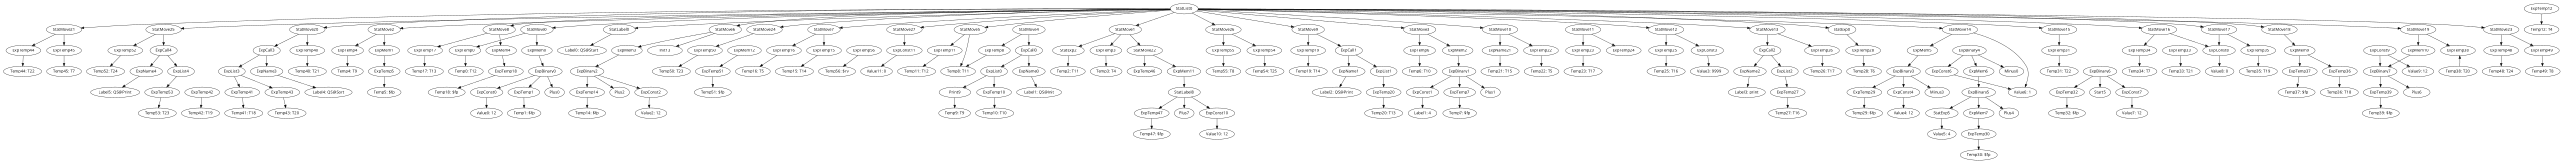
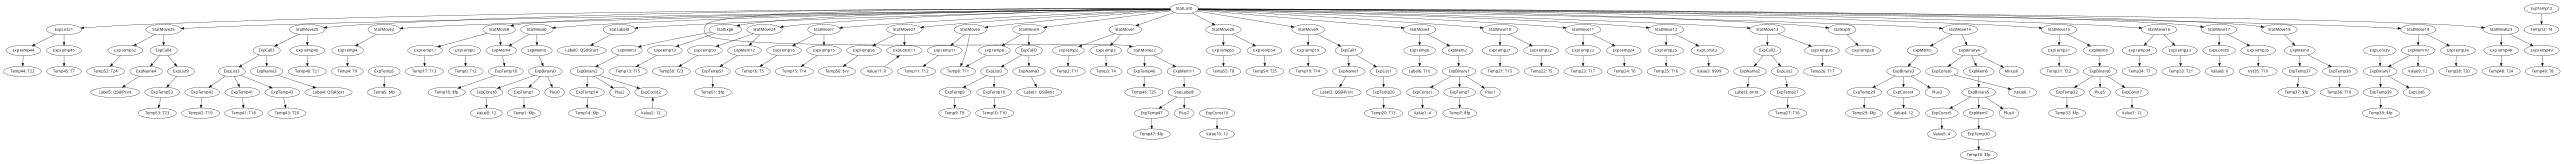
none -> (1381, 17)
none -> (1109, 19)
(64, 30) -> (64, 30)
(725, 30) -> (725, 30)
none -> (755, 39)
none -> (886, 39)
(1134, 39) -> (704, 32)
(502, 40) -> (520, 39)
(2188, 40) -> (2168, 39)
(2011, 50) -> (1964, 39)
(384, 51) -> none
(665, 51) -> (665, 51)
(1068, 51) -> (1068, 51)
(1500, 51) -> (1500, 51)
none -> (2099, 51)
(890, 60) -> (891, 62)
(2397, 60) -> (2418, 60)
(2460, 62) -> (2456, 59)
(181, 71) -> (181, 71)
none -> (628, 71)
(1420, 71) -> (1420, 71)
none -> (1625, 71)
(1864, 71) -> none
(2258, 71) -> (2258, 71)
none -> (218, 81)
(955, 92) -> (955, 92)
none -> (1144, 92)
(1937, 92) -> (1937, 92)
(2100, 92) -> (2100, 92)
(2417, 92) -> (2417, 92)
(649, 101) -> (653, 104)
(1199, 102) -> none
(1423, 113) -> (1423, 113)
(1942, 113) -> (1942, 113)
